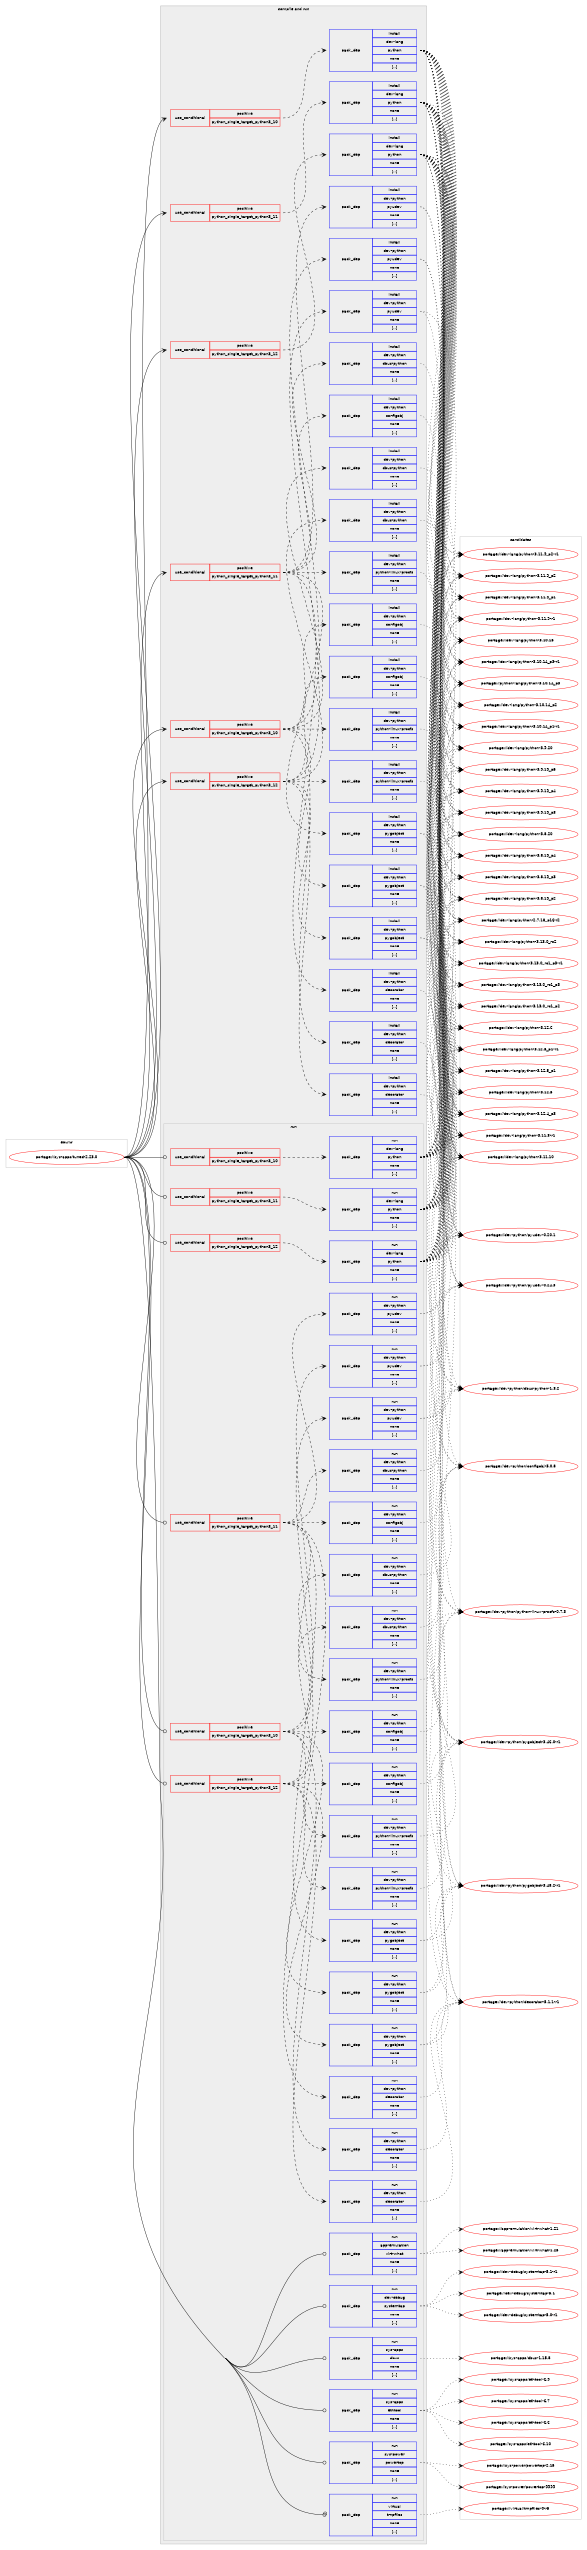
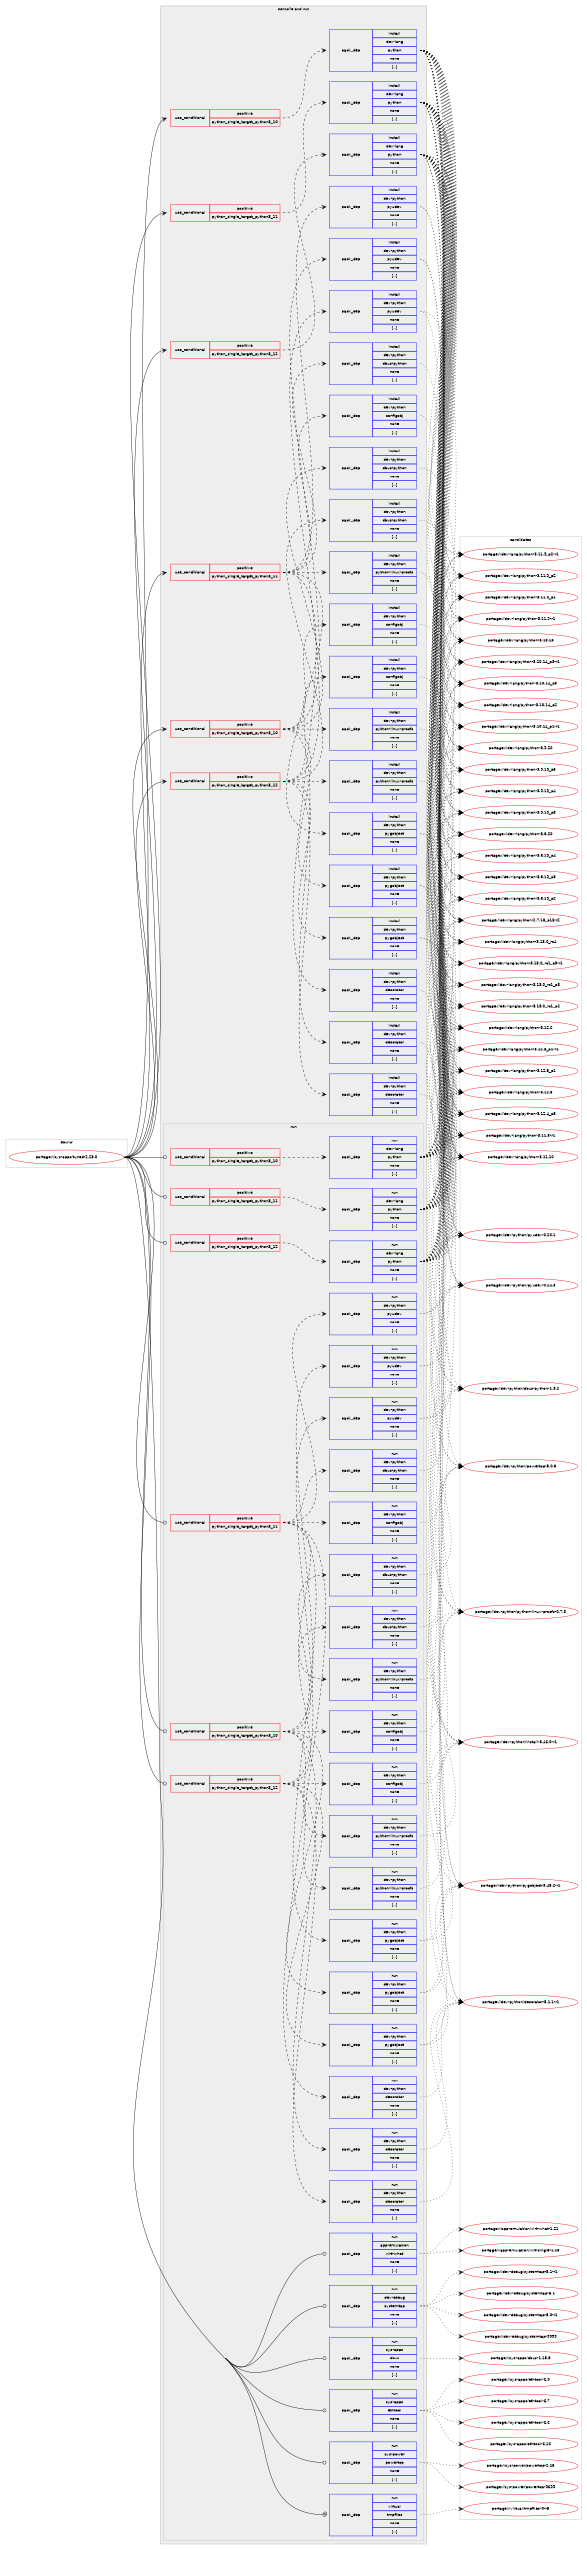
(521, 641) -> (521, 641)
(521, 684) -> (521, 684)
(521, 942) -> (521, 942)
(521, 1466) -> (521, 1466)
(521, 1742) -> (521, 1742)
(521, 2251) -> (521, 2251)
none -> (521, 2337)
(521, 2487) -> (521, 2487)
